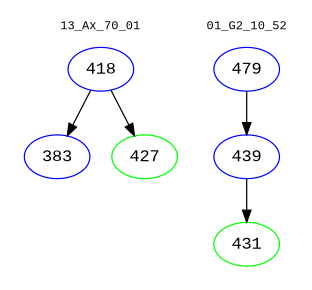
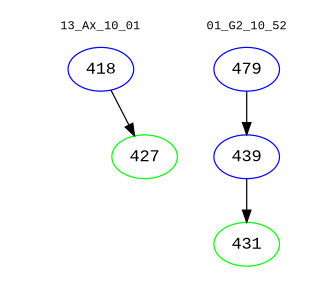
(101, 26) -> (101, 26)
(57, 157) -> none
